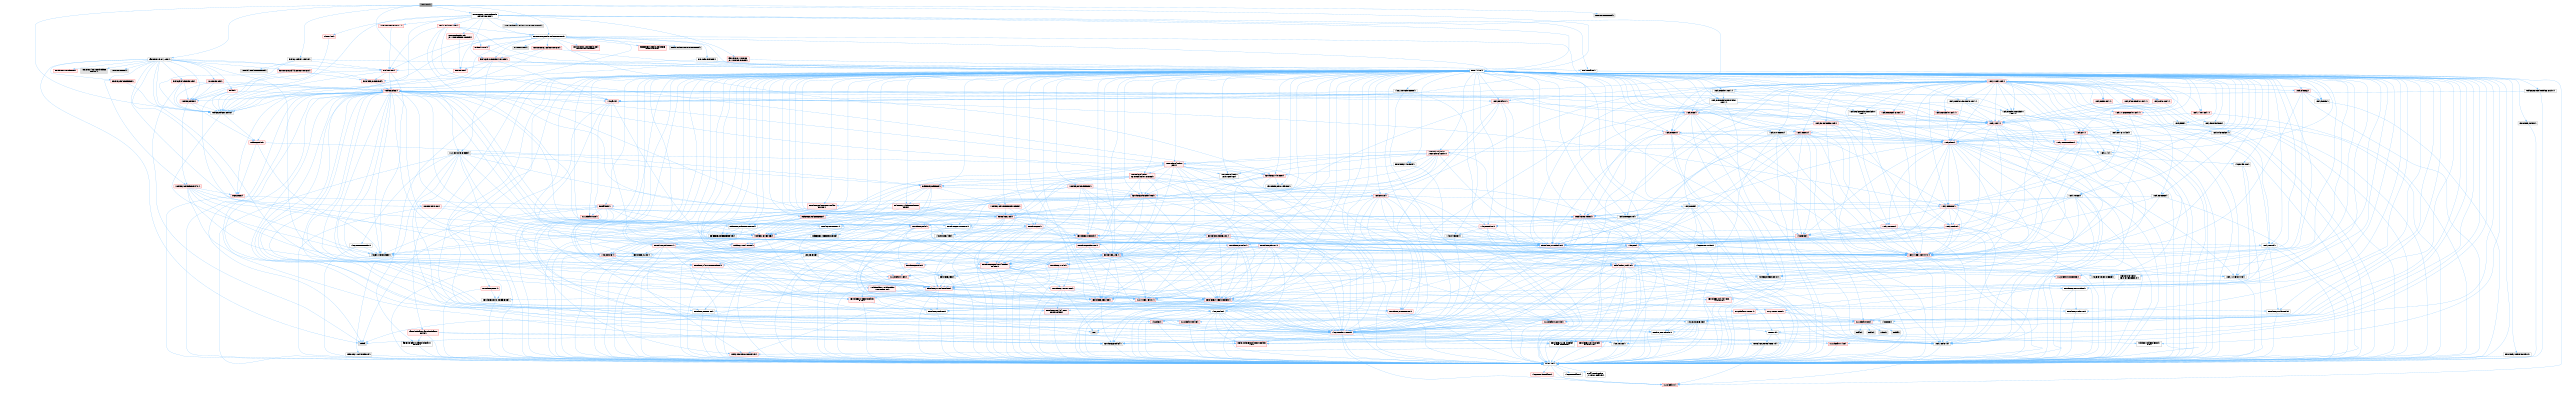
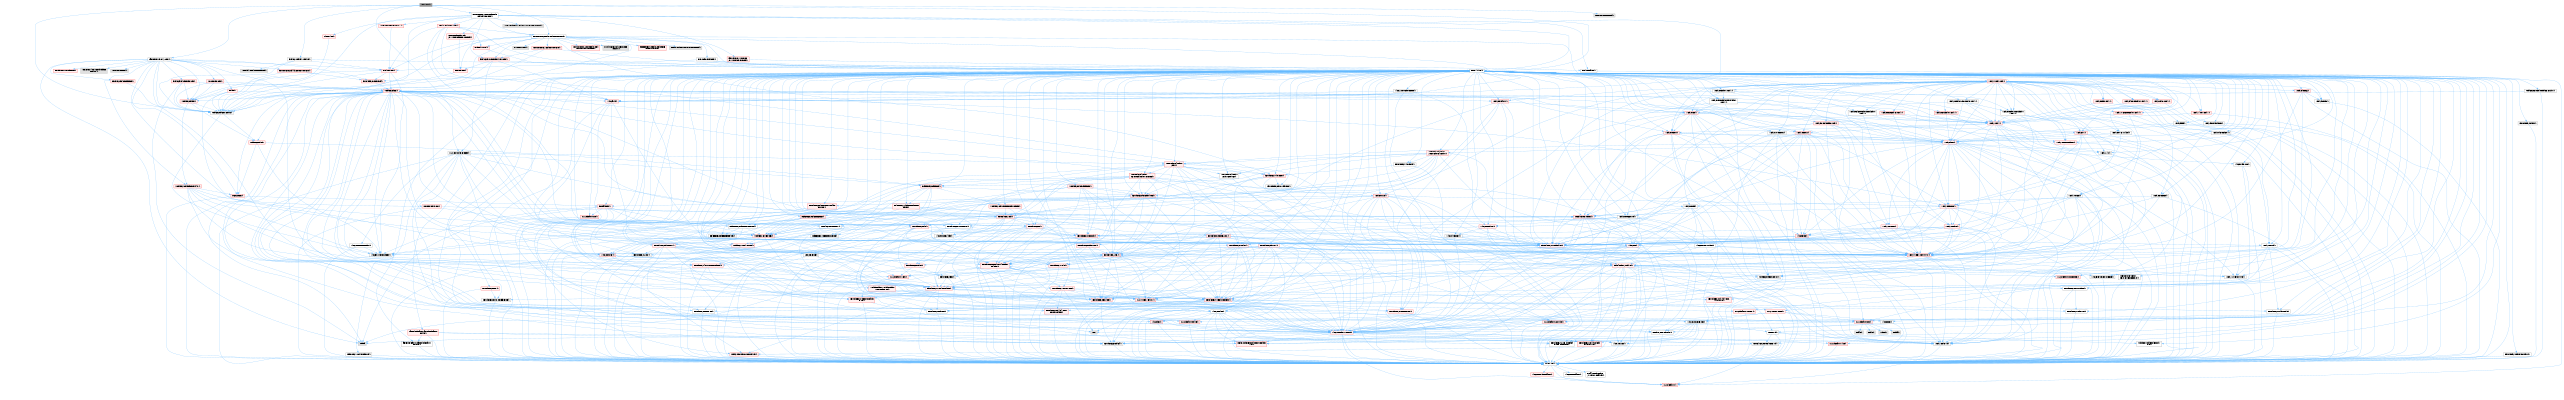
none -> (616, 48)
